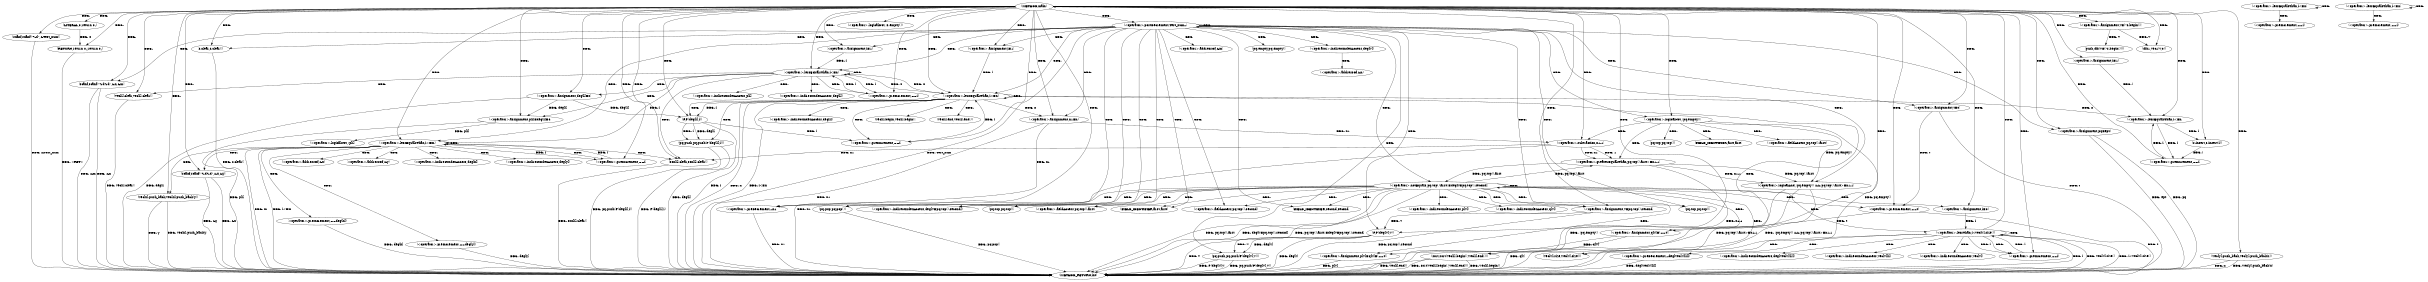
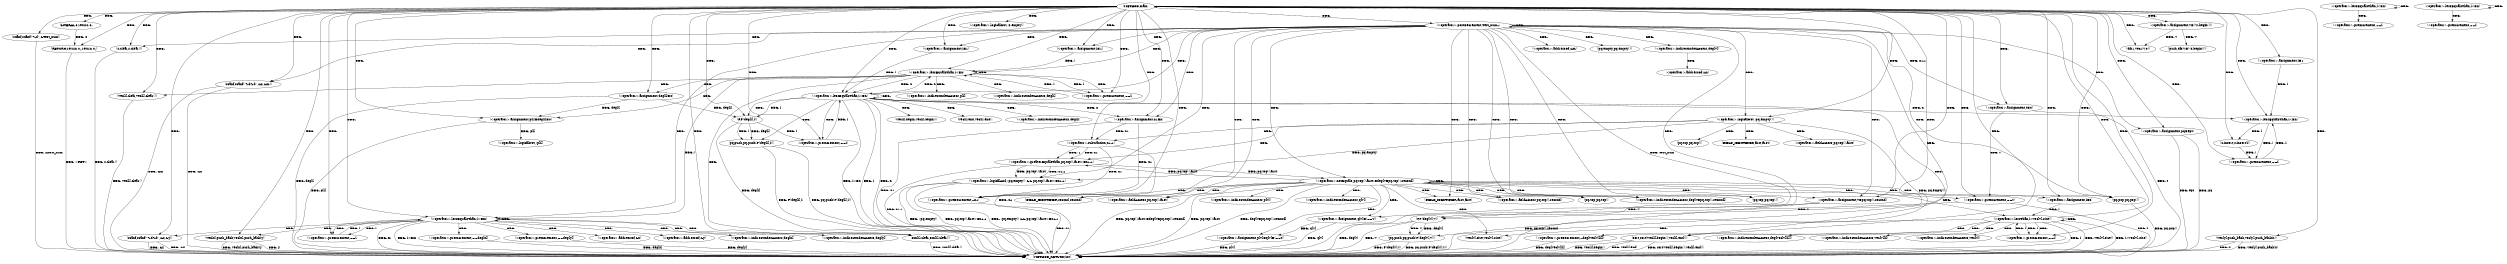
none -> (1727, 9)
(1612, 61) -> (1918, 61)
(1131, 148) -> (1062, 188)
(1925, 153) -> (1995, 153)
